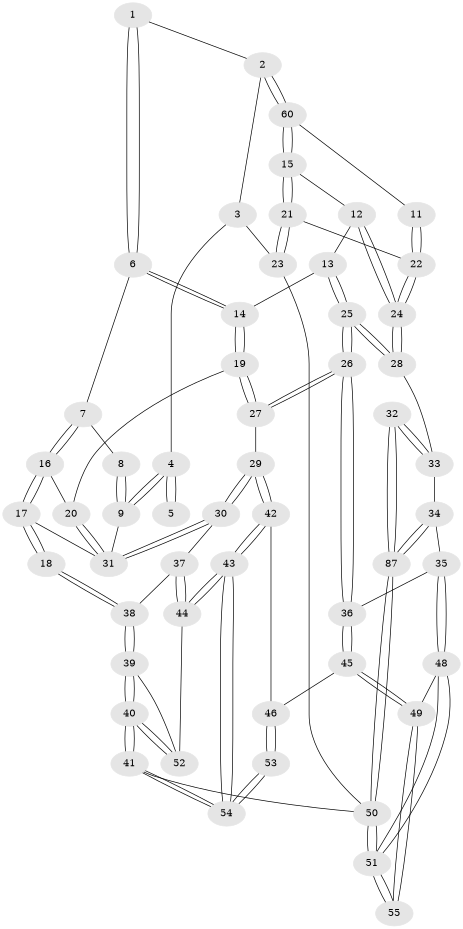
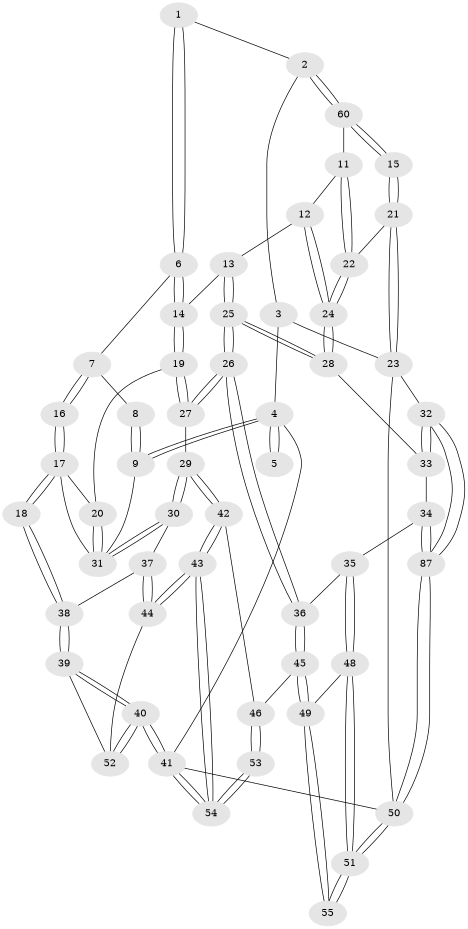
(322, 190) -> (324, 190)
none -> (410, 390)
(58, 489) -> (79, 489)
none -> (260, 594)
